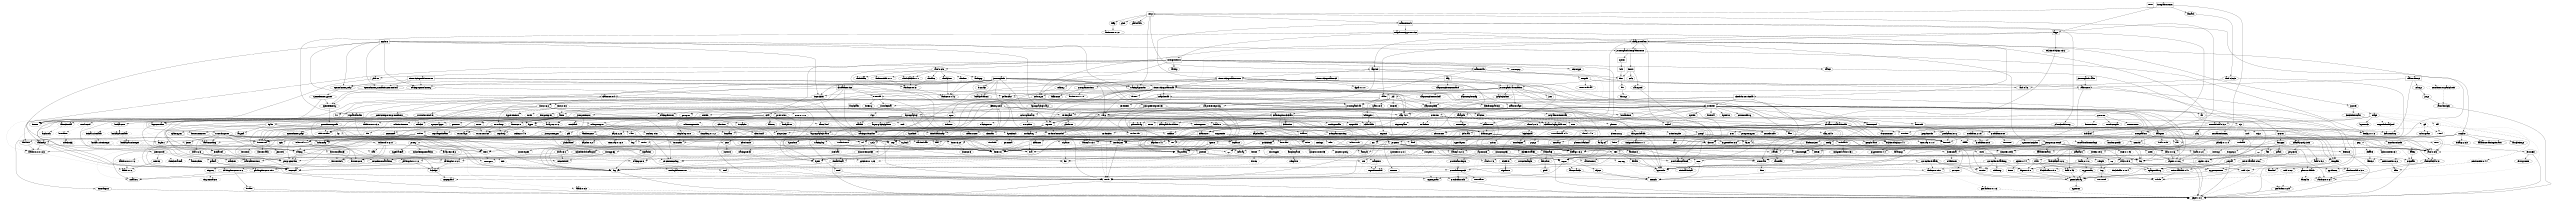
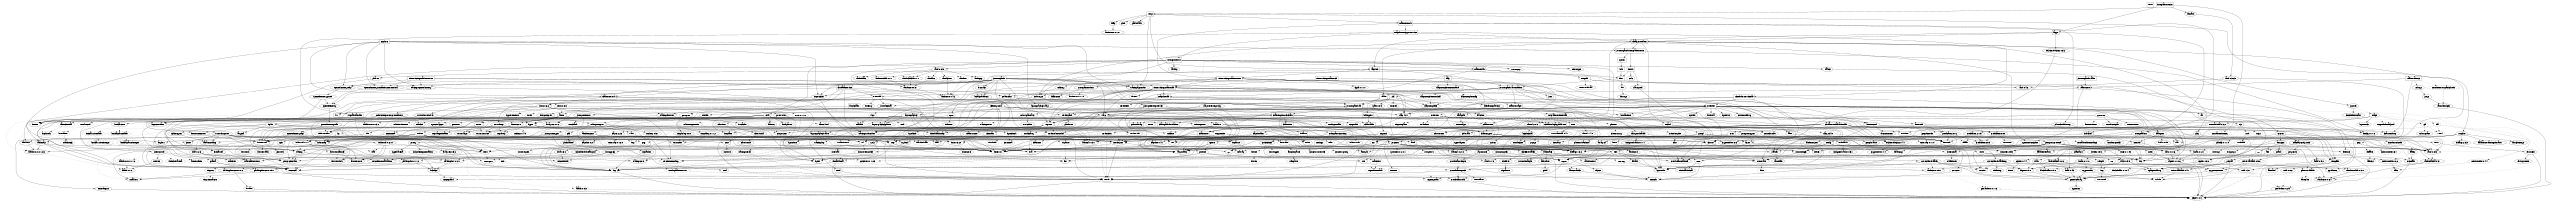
(1503, 97) -> none
(1296, 102) -> (1108, 73)
(1117, 112) -> (1085, 121)
(644, 143) -> (644, 143)
